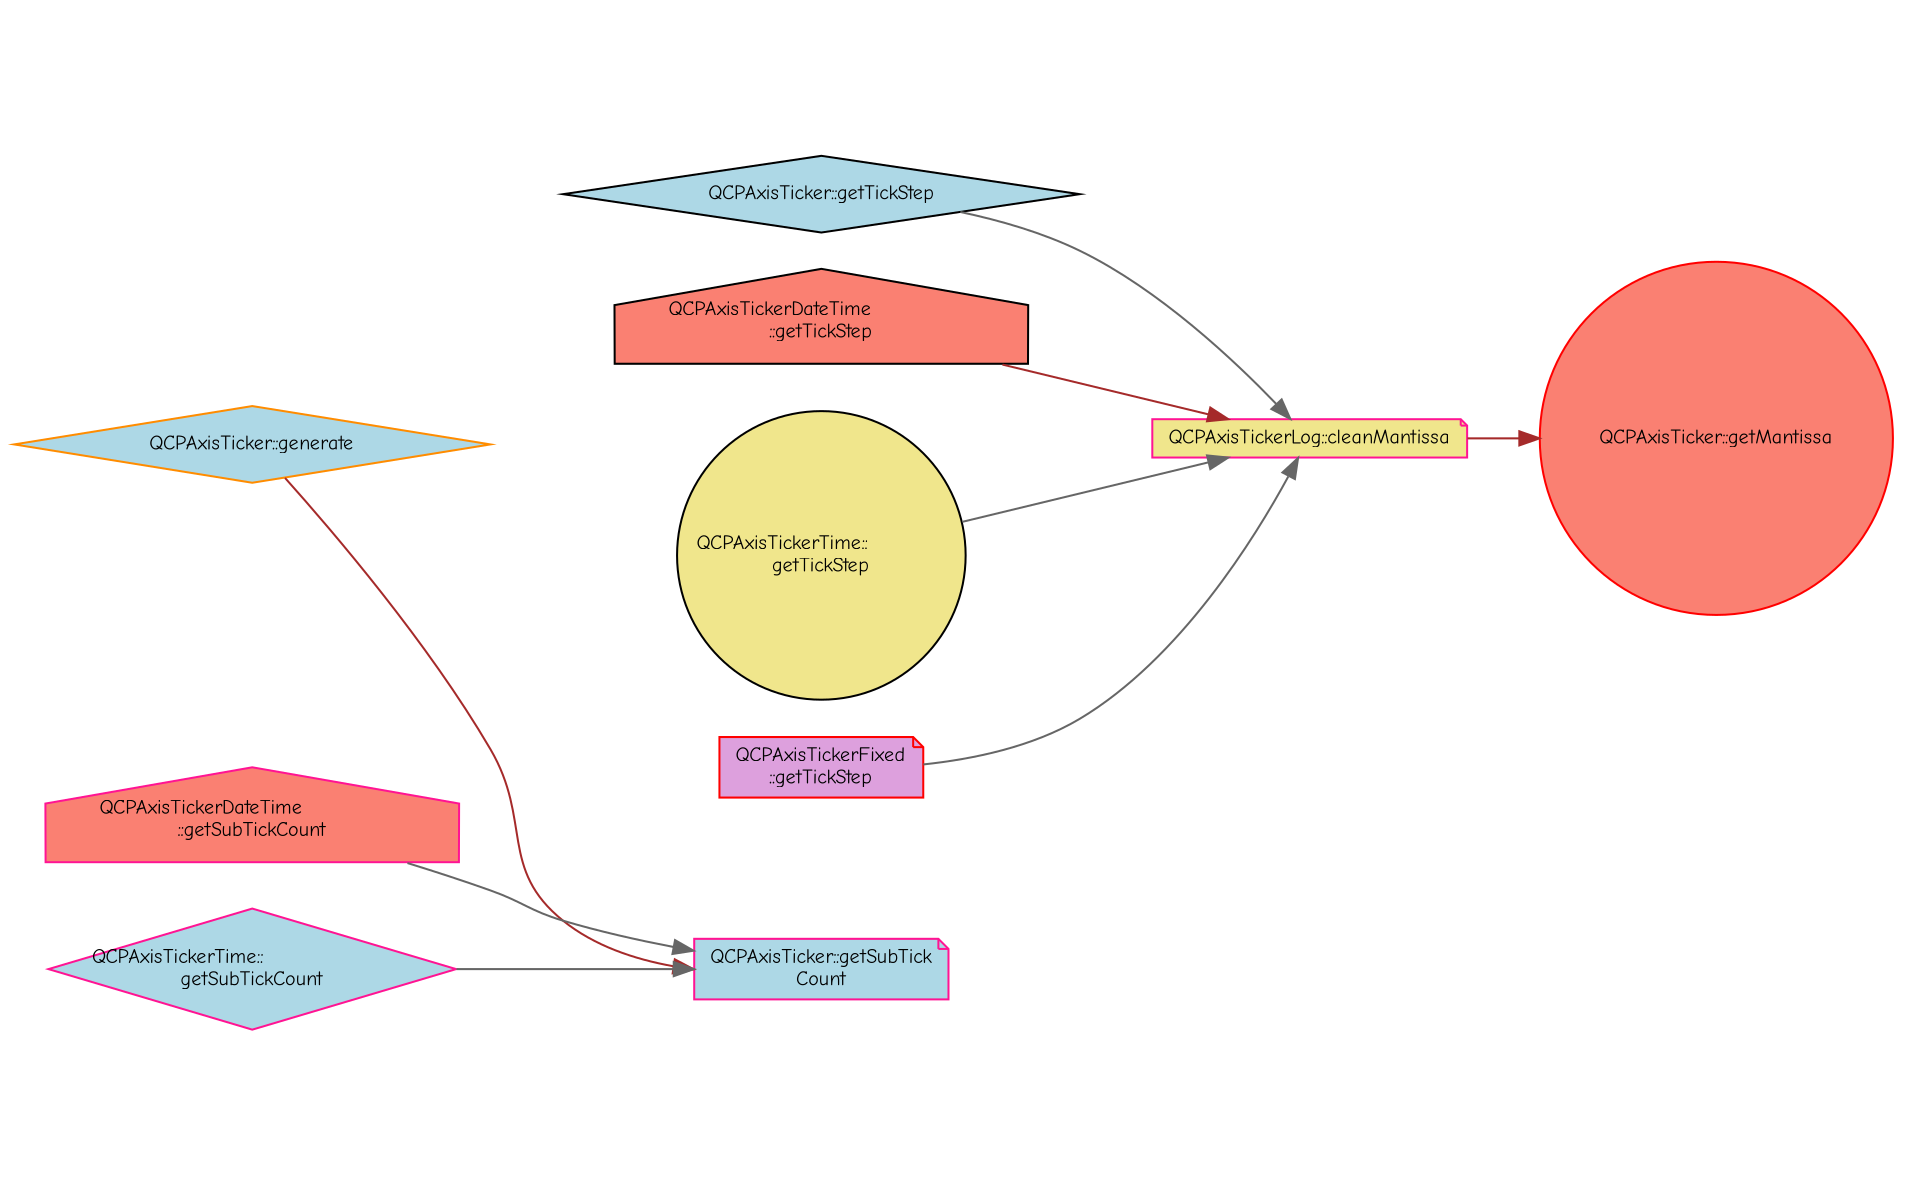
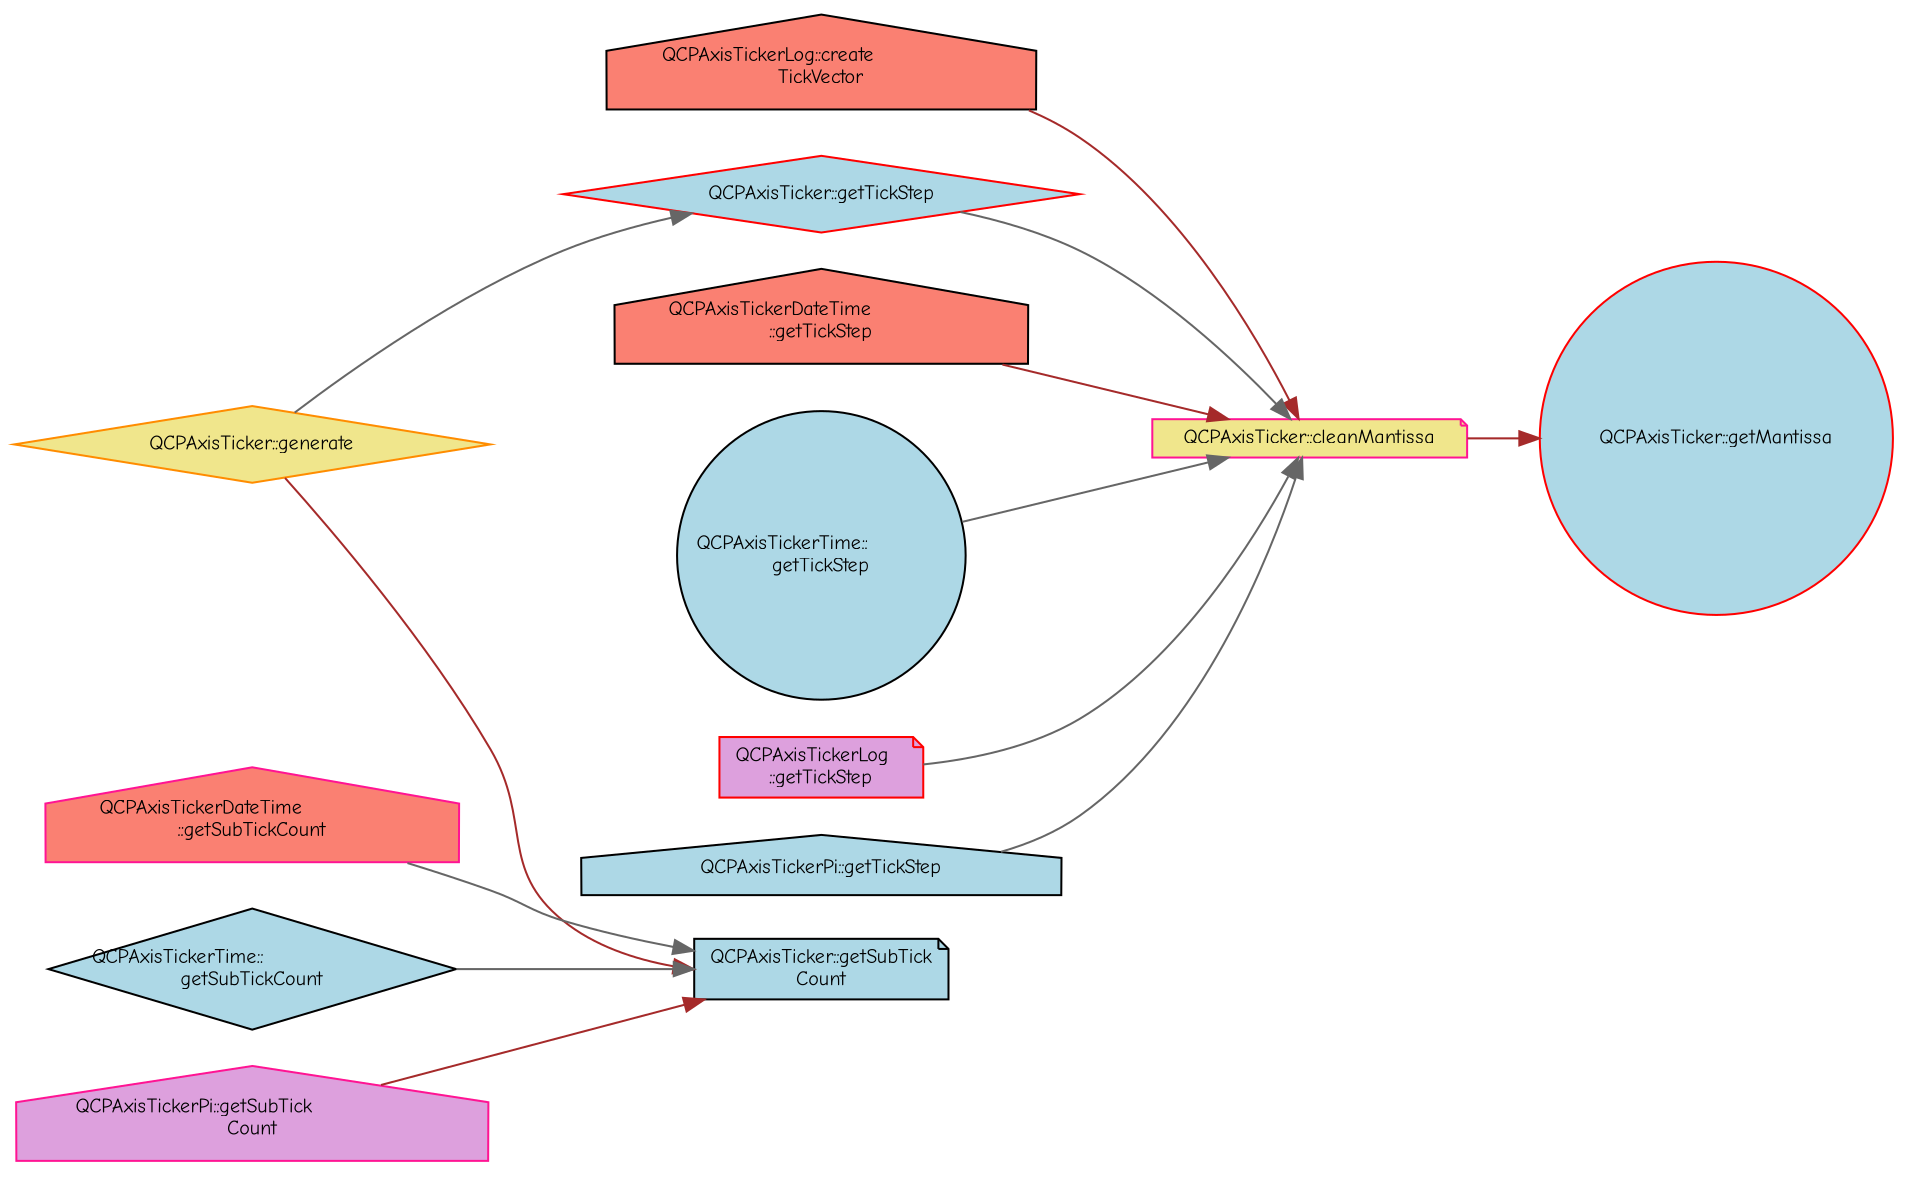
none -> (821, 67)
(821, 194) -> (821, 194)
none -> (473, 295)
(1310, 438) -> (1310, 438)
(1716, 438) -> (1716, 438)
(252, 444) -> (252, 444)
(821, 555) -> (821, 555)
(821, 767) -> (821, 767)
none -> (821, 868)
(252, 969) -> (252, 969)
(821, 969) -> (821, 969)
none -> (252, 1118)
